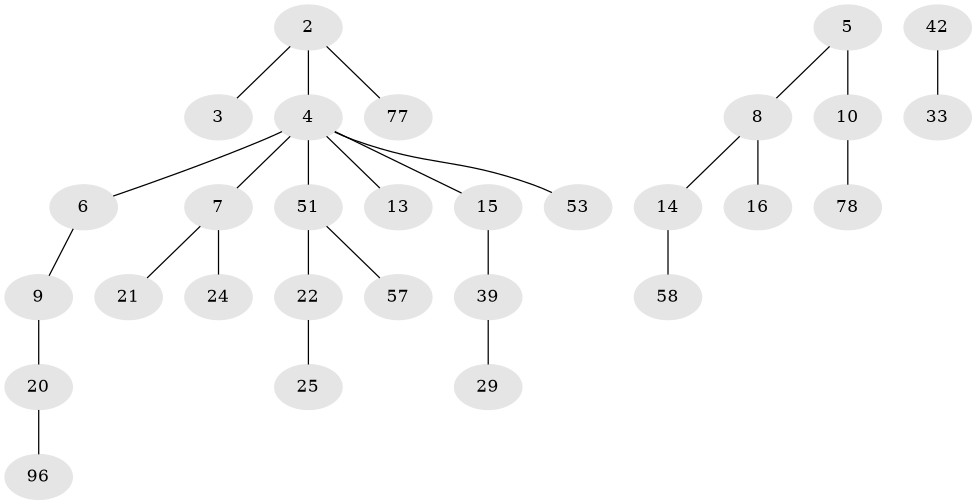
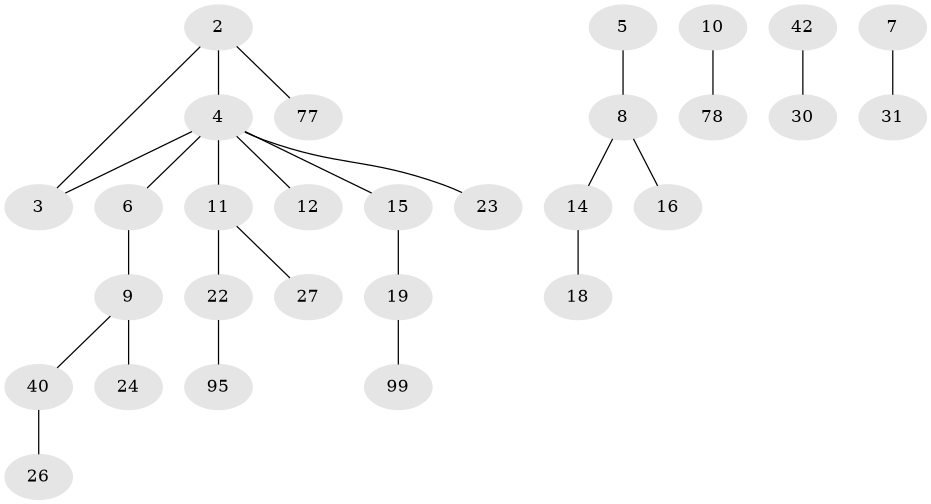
(848, 73) -> none
(938, 117) -> (803, 117)
(264, 162) -> (129, 162)
(308, 207) -> (219, 207)
(398, 207) -> (308, 207)
(578, 207) -> (488, 207)
(219, 252) -> (129, 342)
(129, 297) -> (893, 117)
(398, 297) -> (308, 297)
(488, 297) -> (398, 297)
(668, 297) -> (578, 297)
(39, 387) -> (39, 387)
(308, 387) -> (219, 387)
(488, 387) -> (398, 387)
(39, 477) -> (39, 477)
